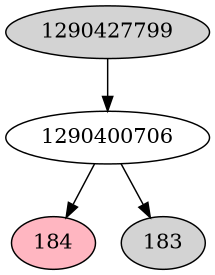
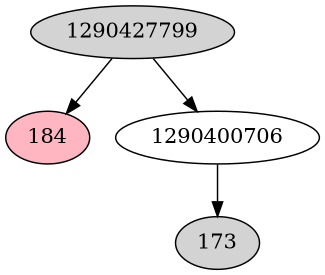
(84, 184) -> (94, 80)
(163, 243) -> (218, 243)
